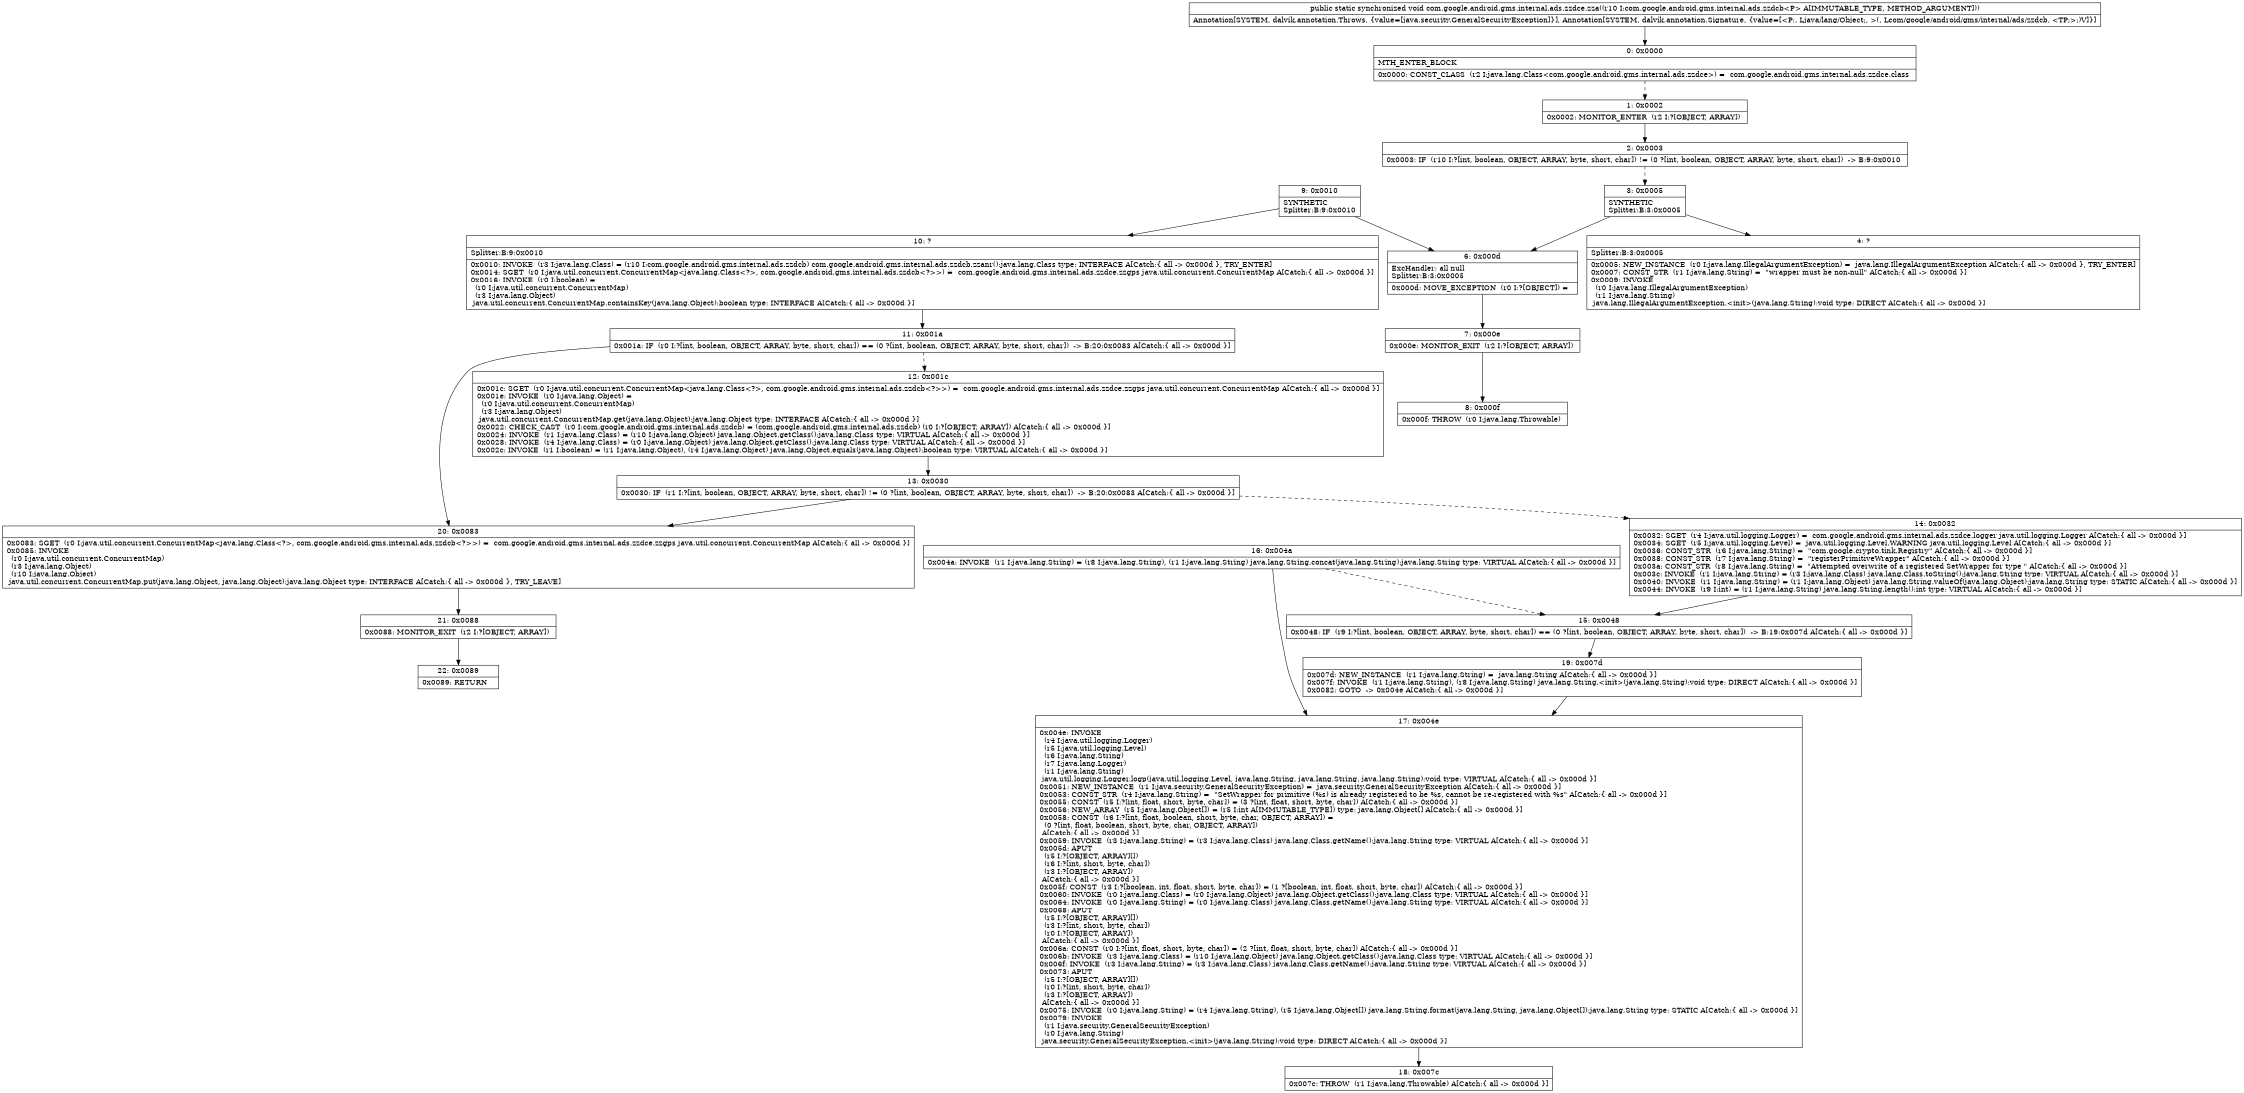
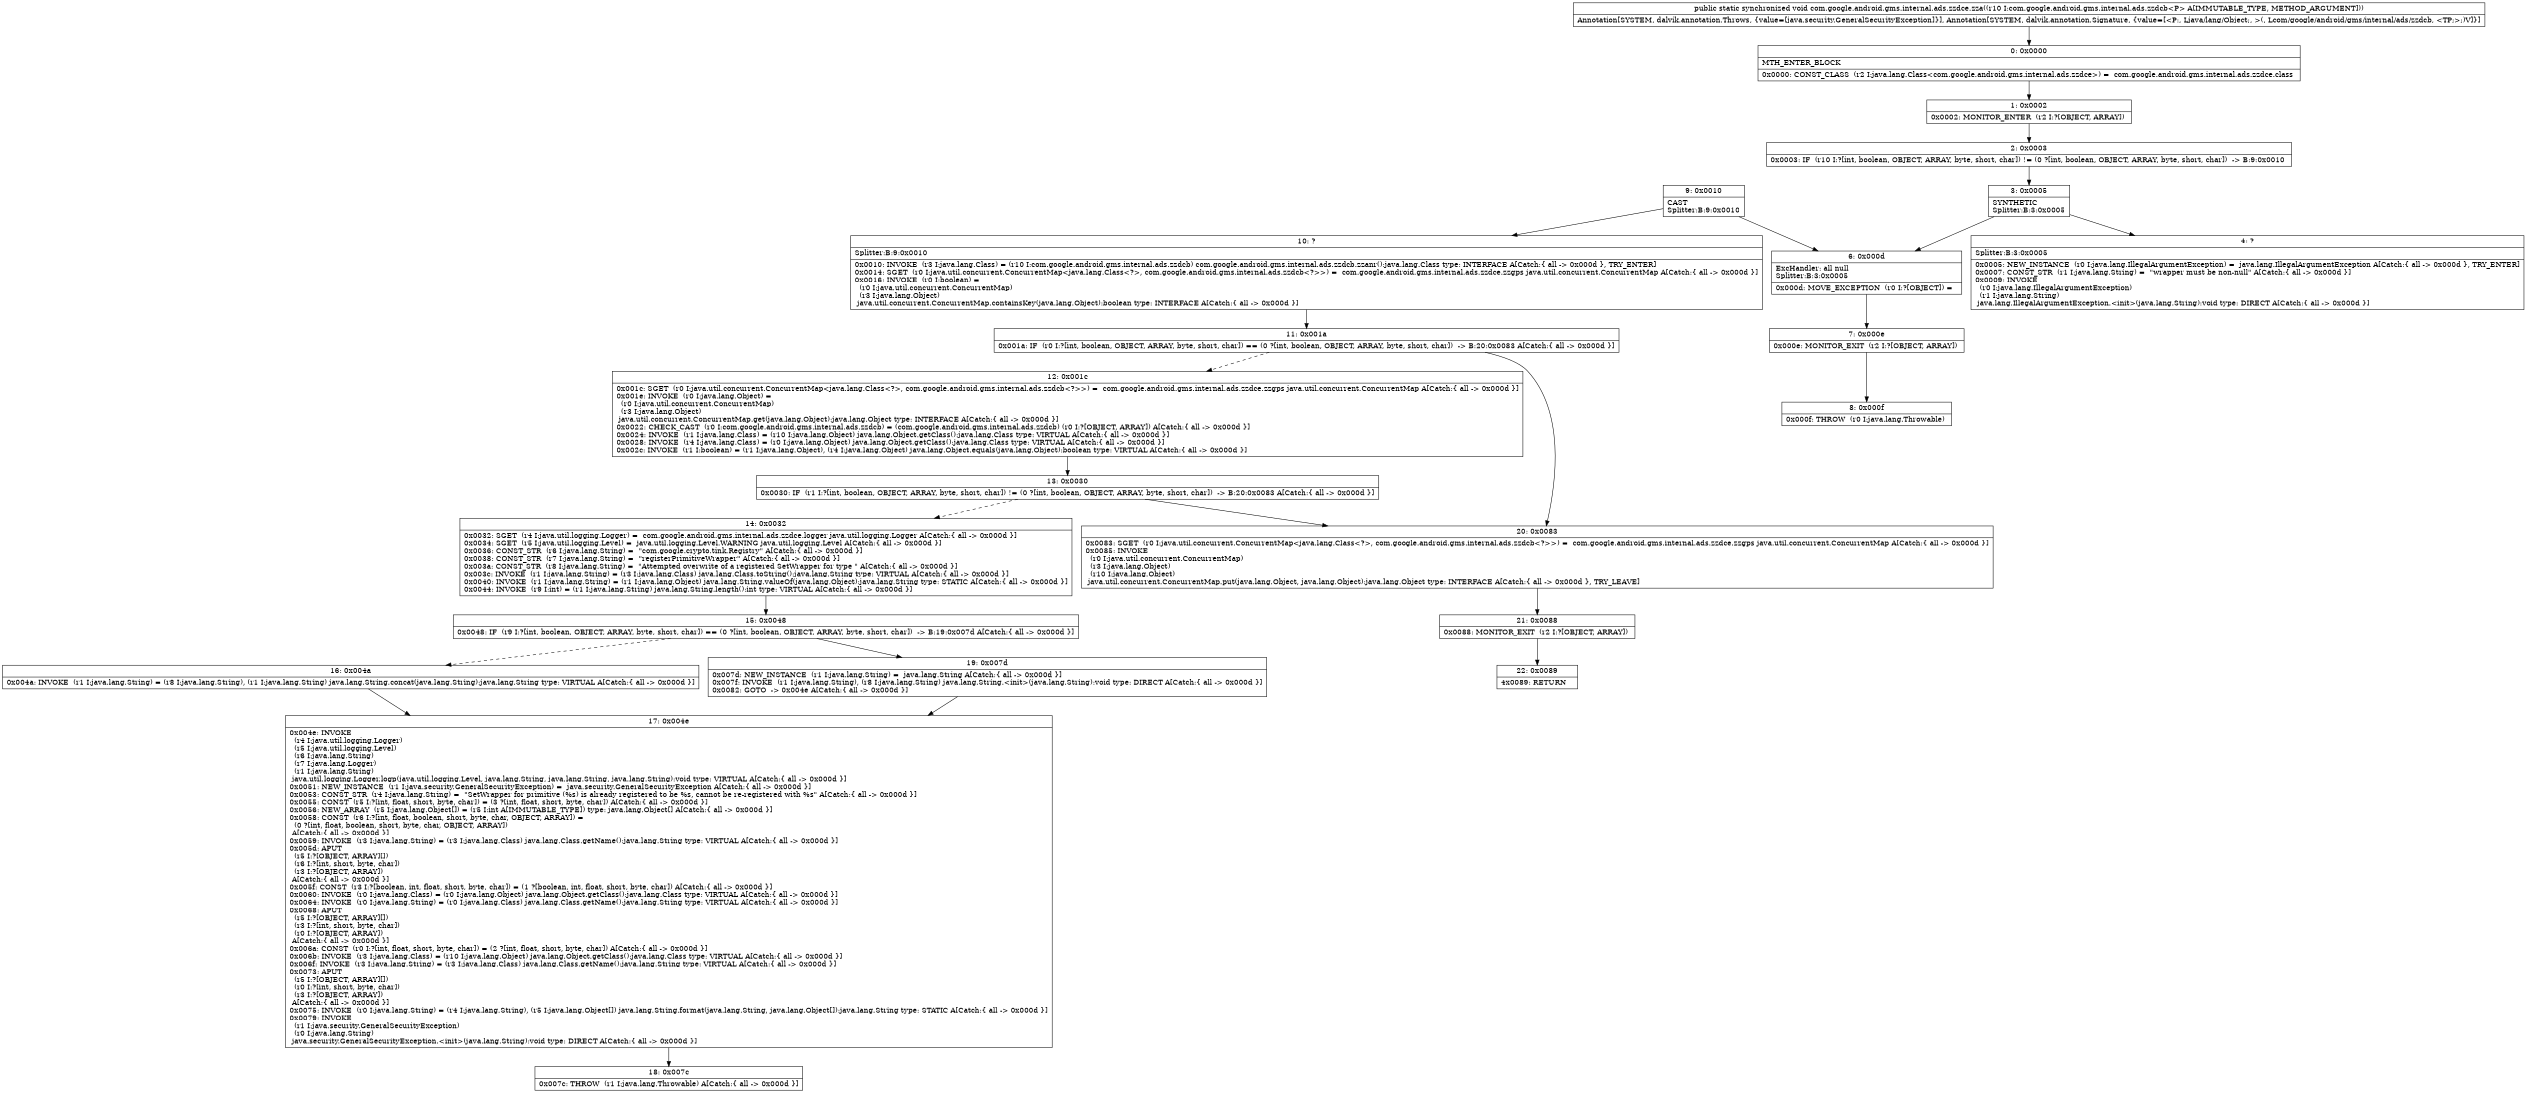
(1645, 88) -> (2029, 88)
(1645, 173) -> (2029, 173)
(1306, 203) -> (1678, 203)
(1433, 591) -> (561, 652)
(458, 683) -> (1537, 683)
